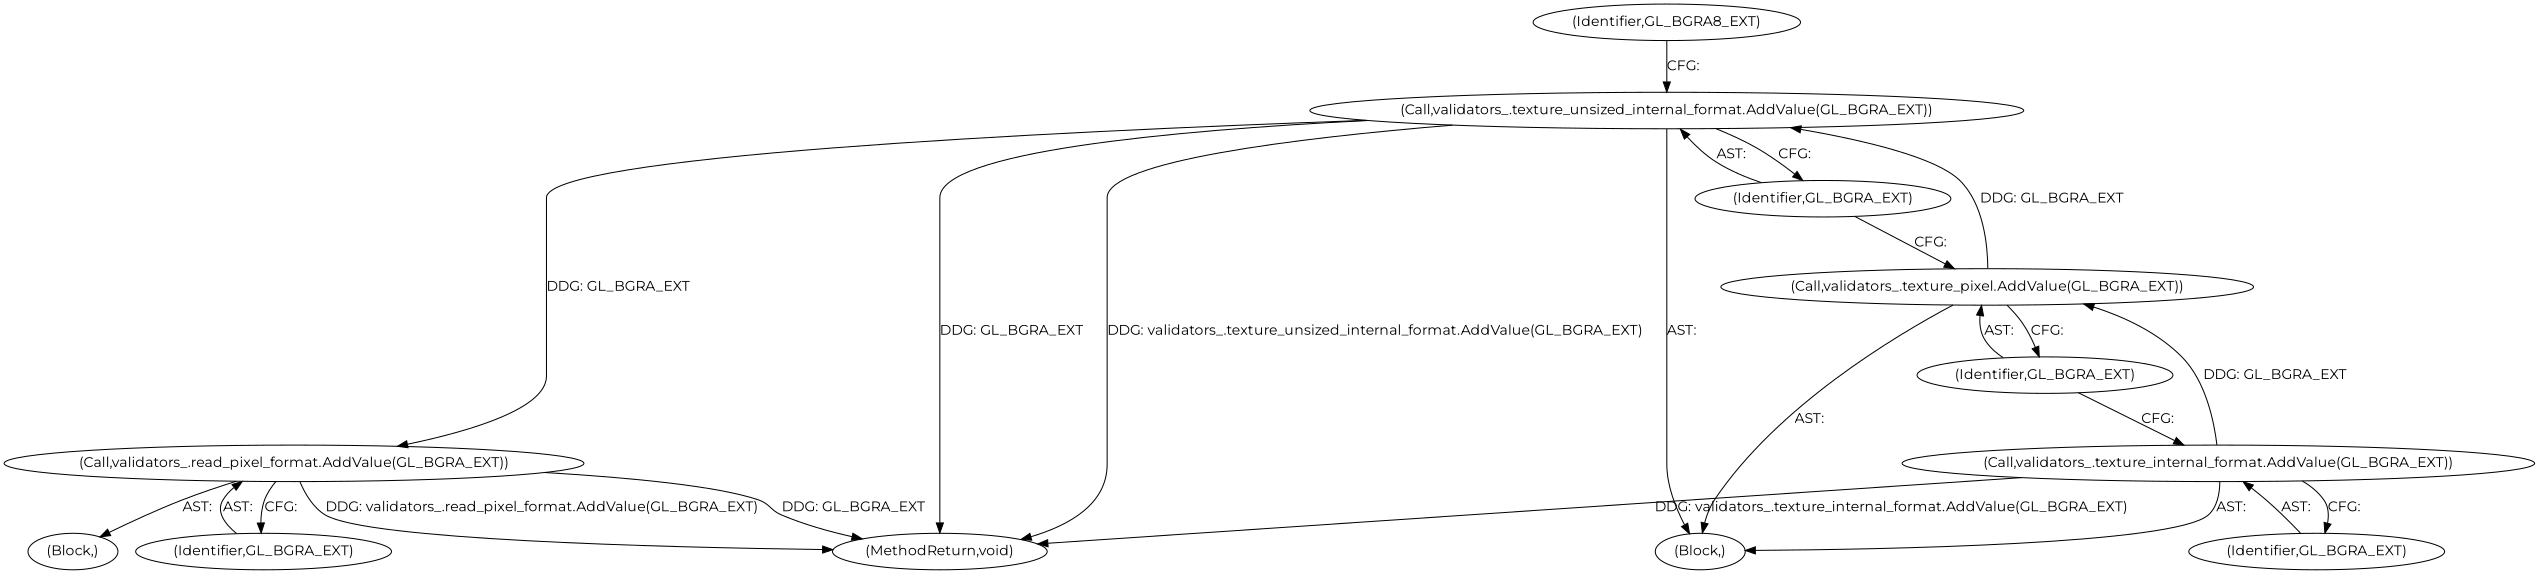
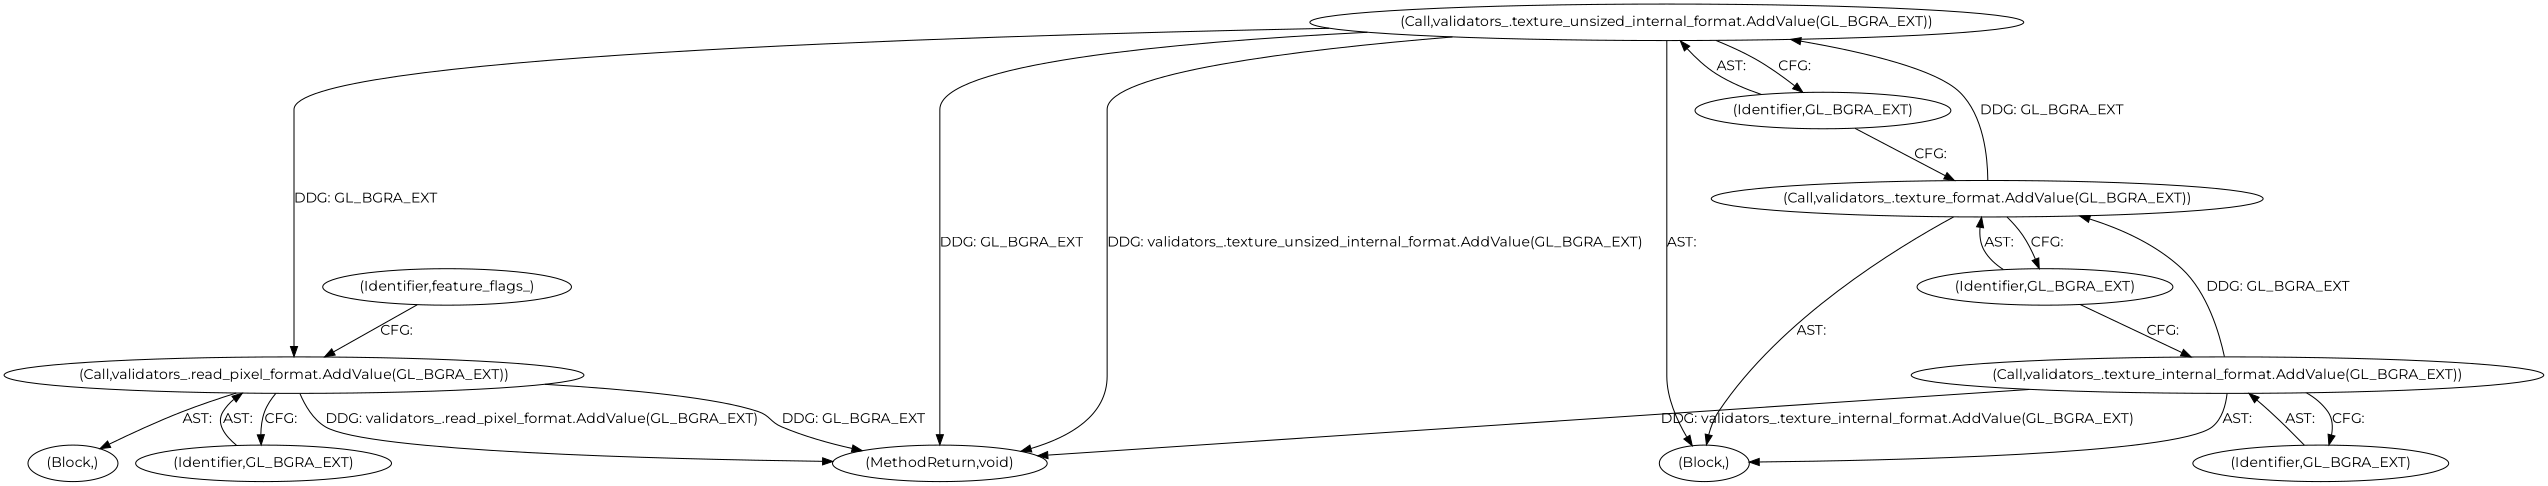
(1667, 22) -> none
none -> (447, 287)
(1987, 287) -> (1987, 199)
